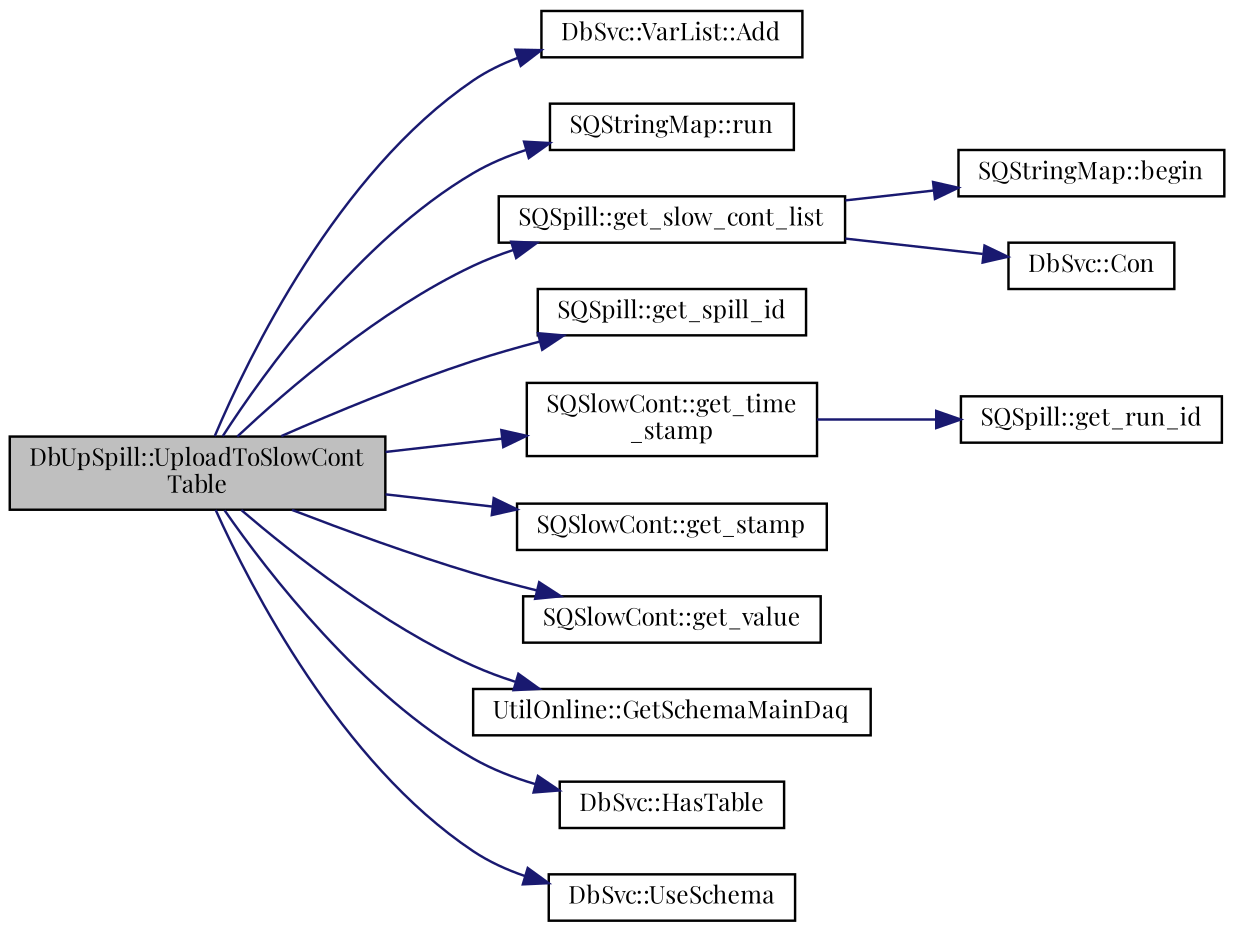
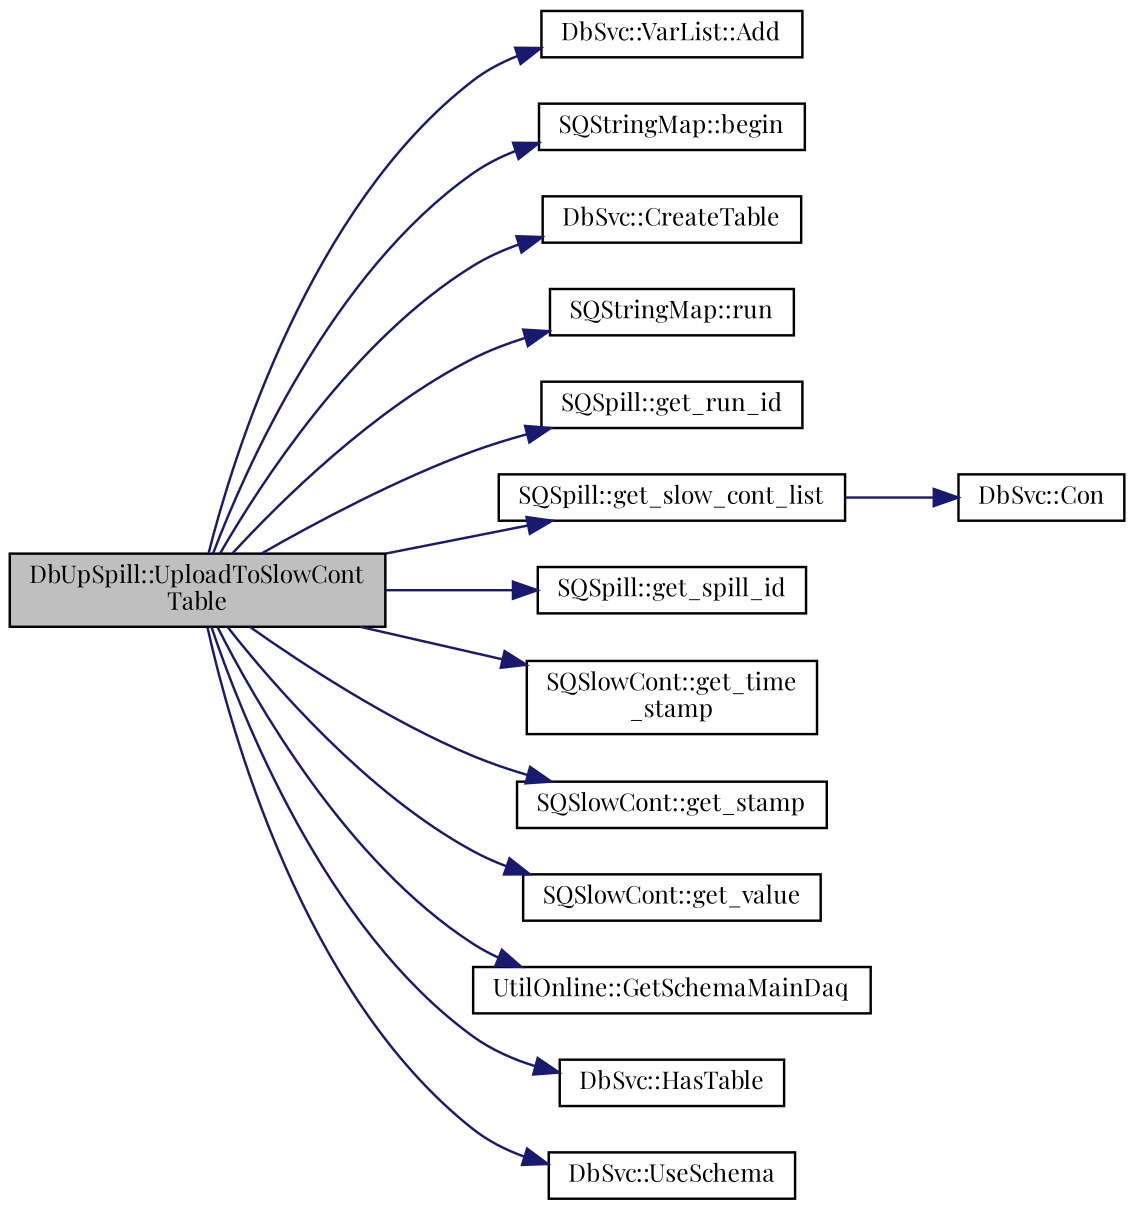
(889, 195) -> (331, 325)
none -> (672, 219)
(876, 419) -> (391, 486)
